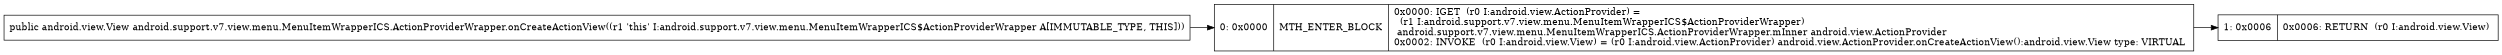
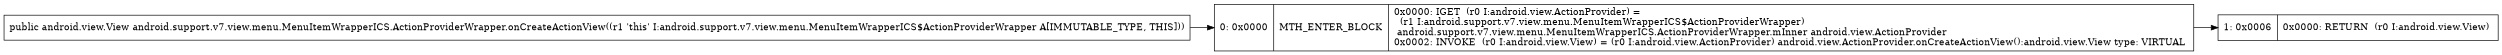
(2388, 27) -> (2388, 27)
